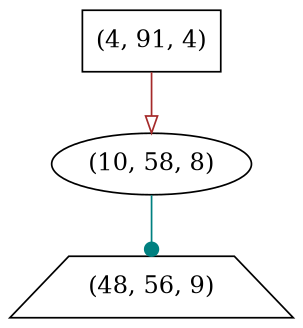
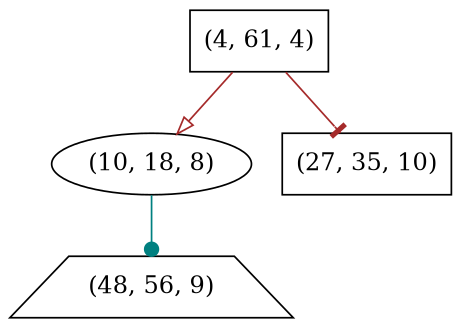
(152, 41) -> (259, 41)
(152, 164) -> (152, 164)
none -> (367, 164)
